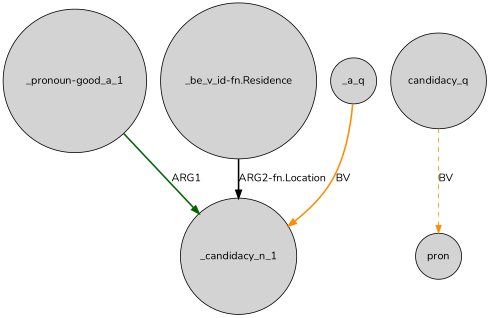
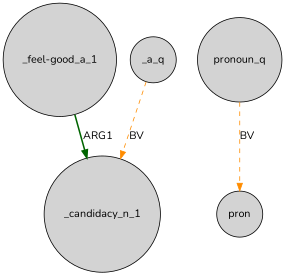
(75, 81) -> (60, 60)
(239, 81) -> none
(439, 81) -> (240, 60)
(337, 169) -> (135, 116)
